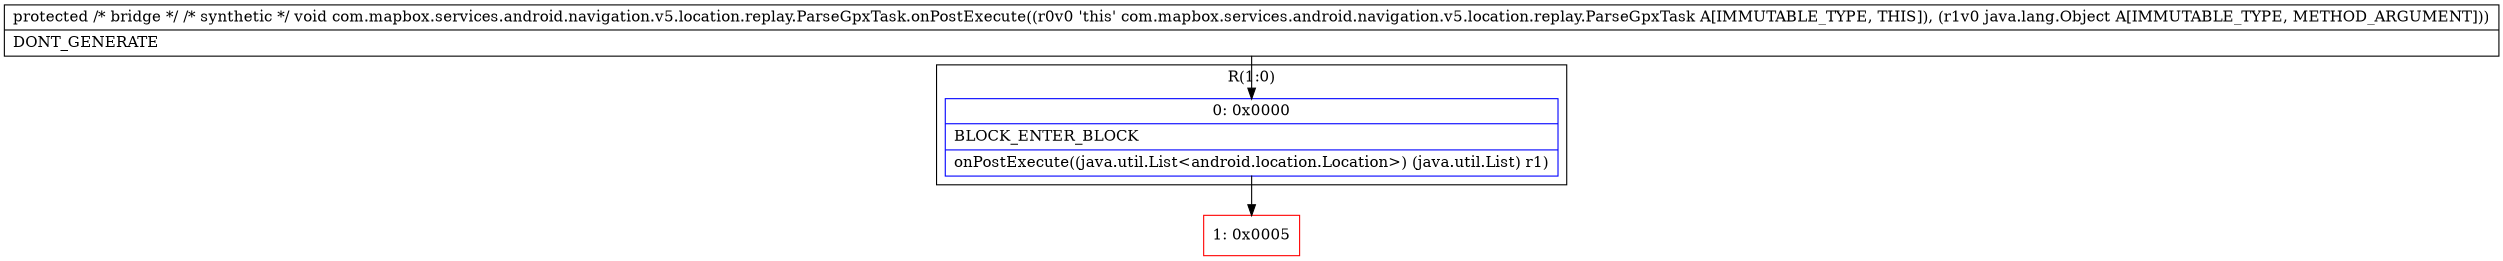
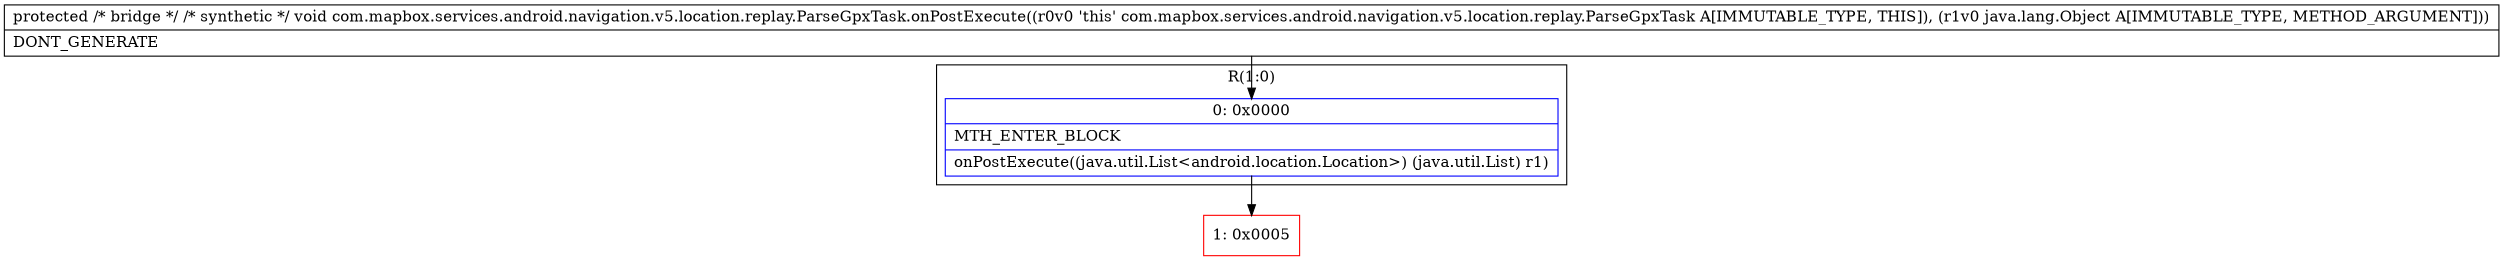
(1047, 136) -> (1038, 136)
